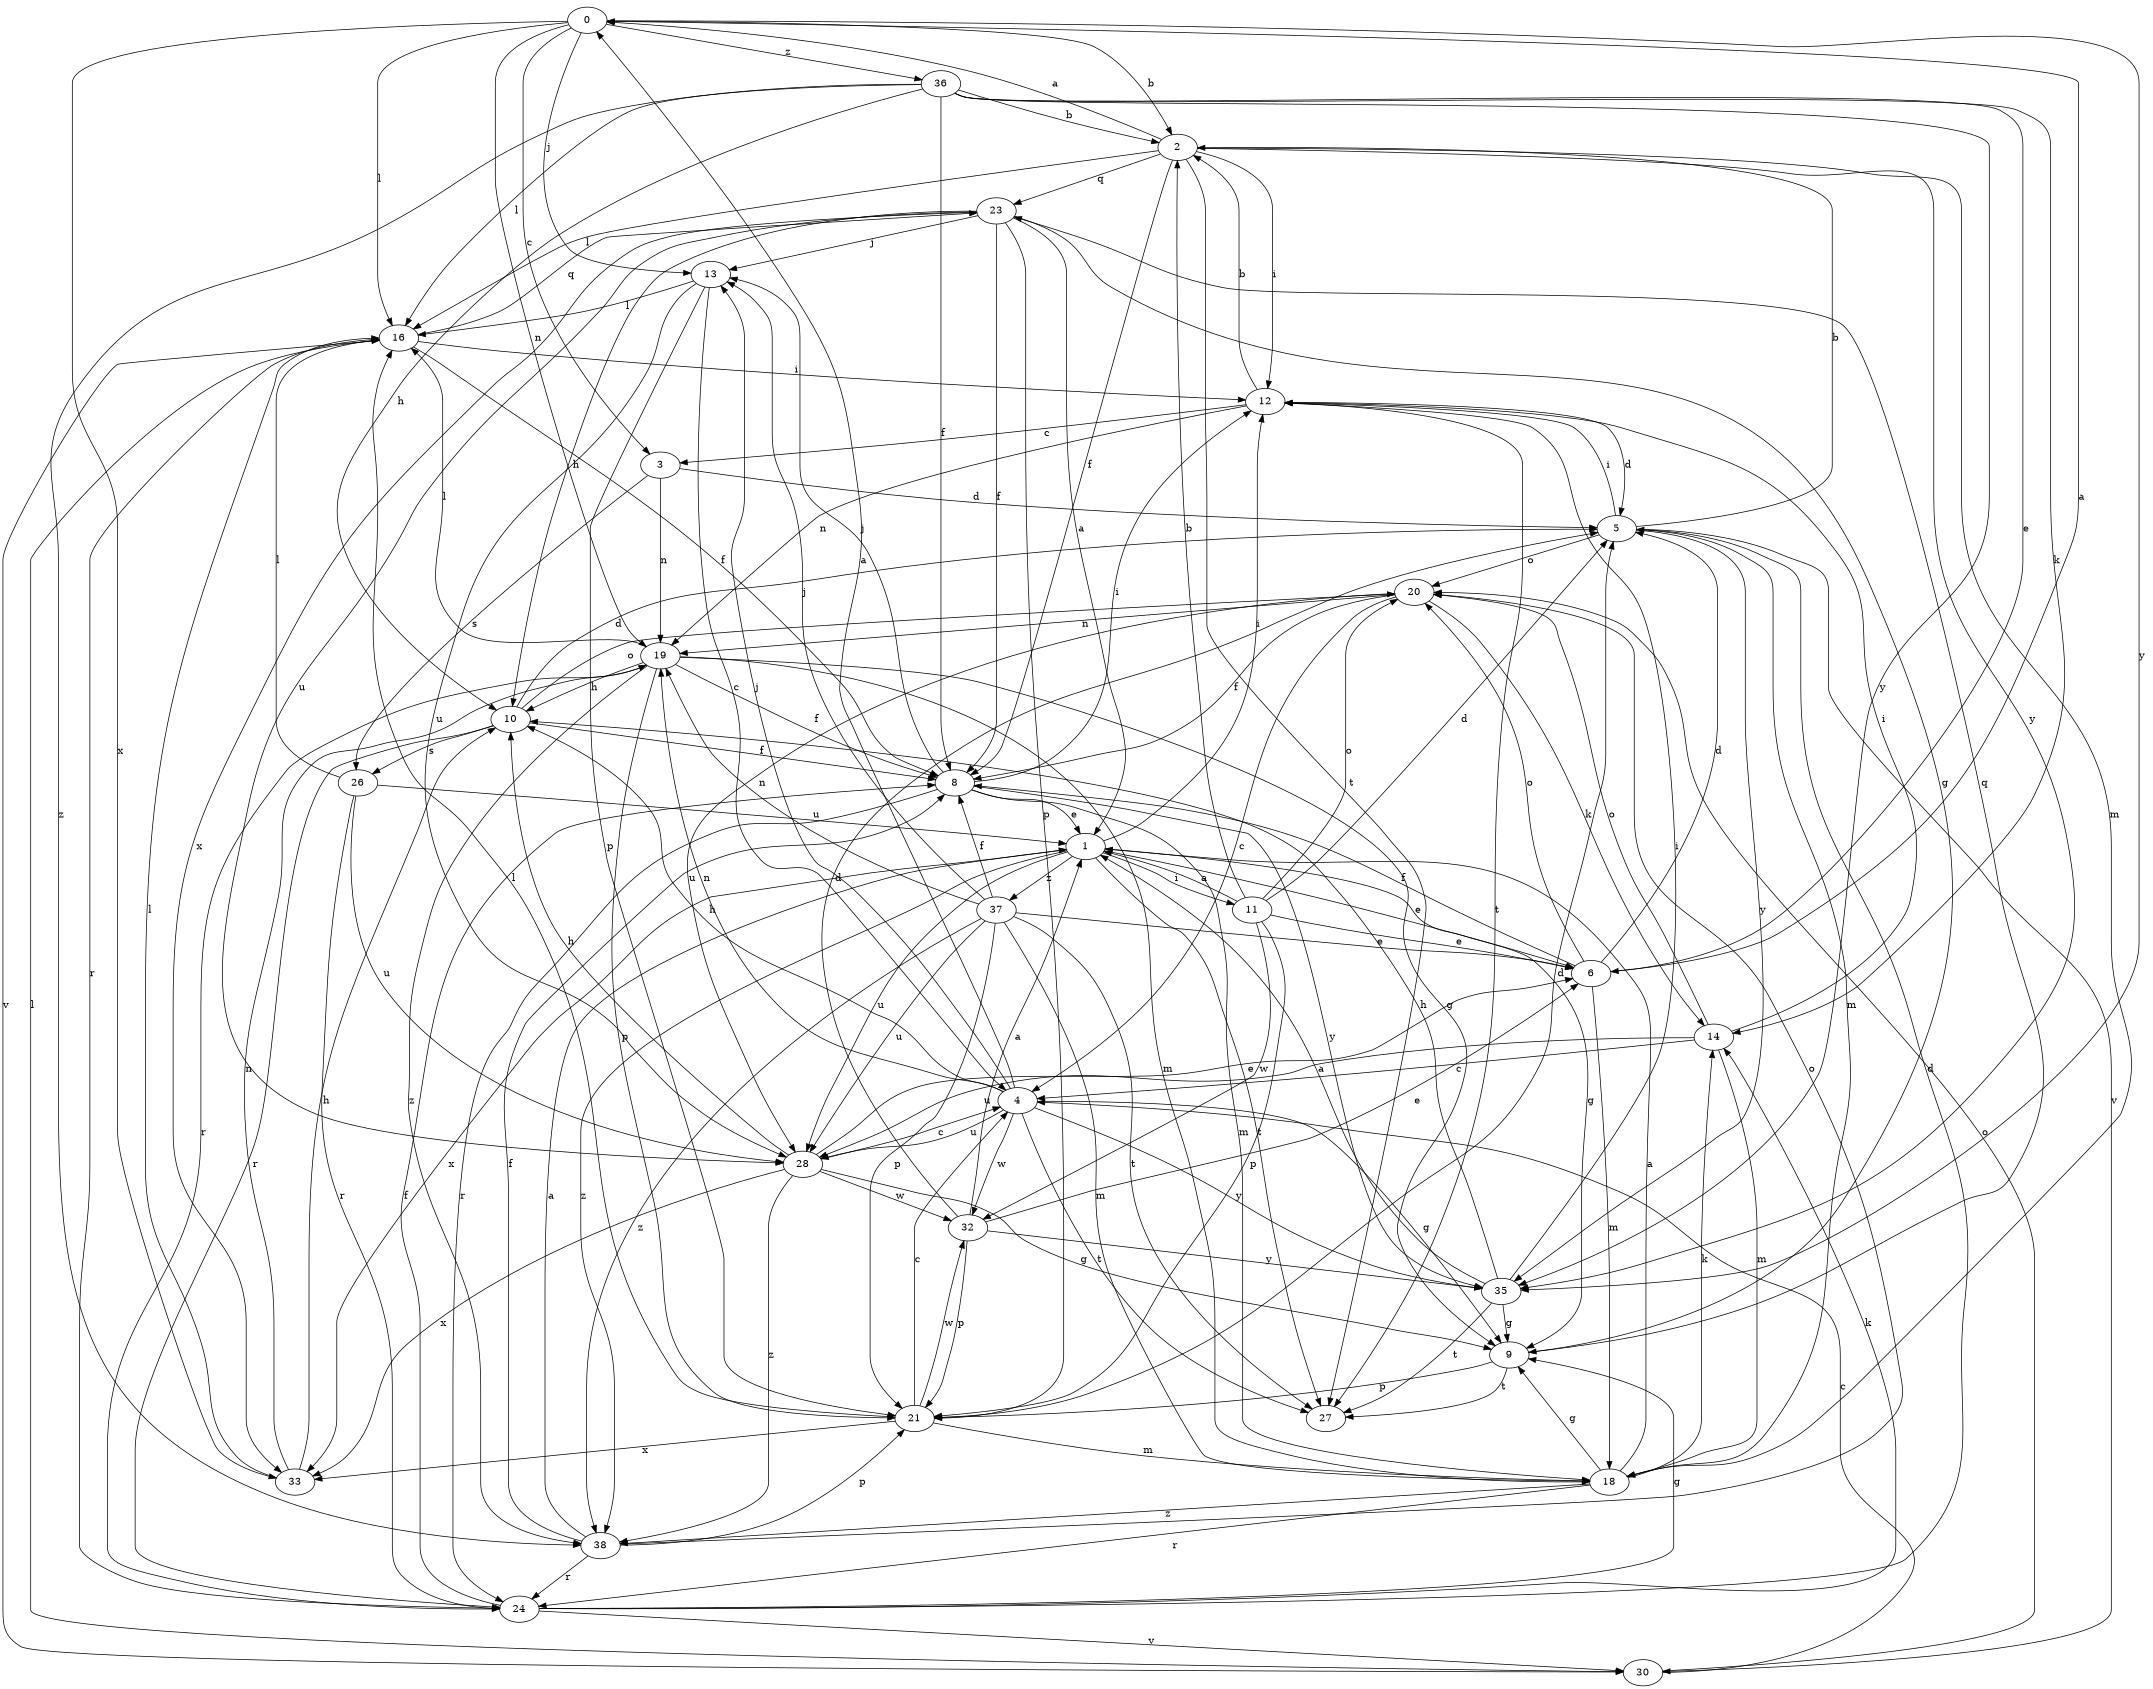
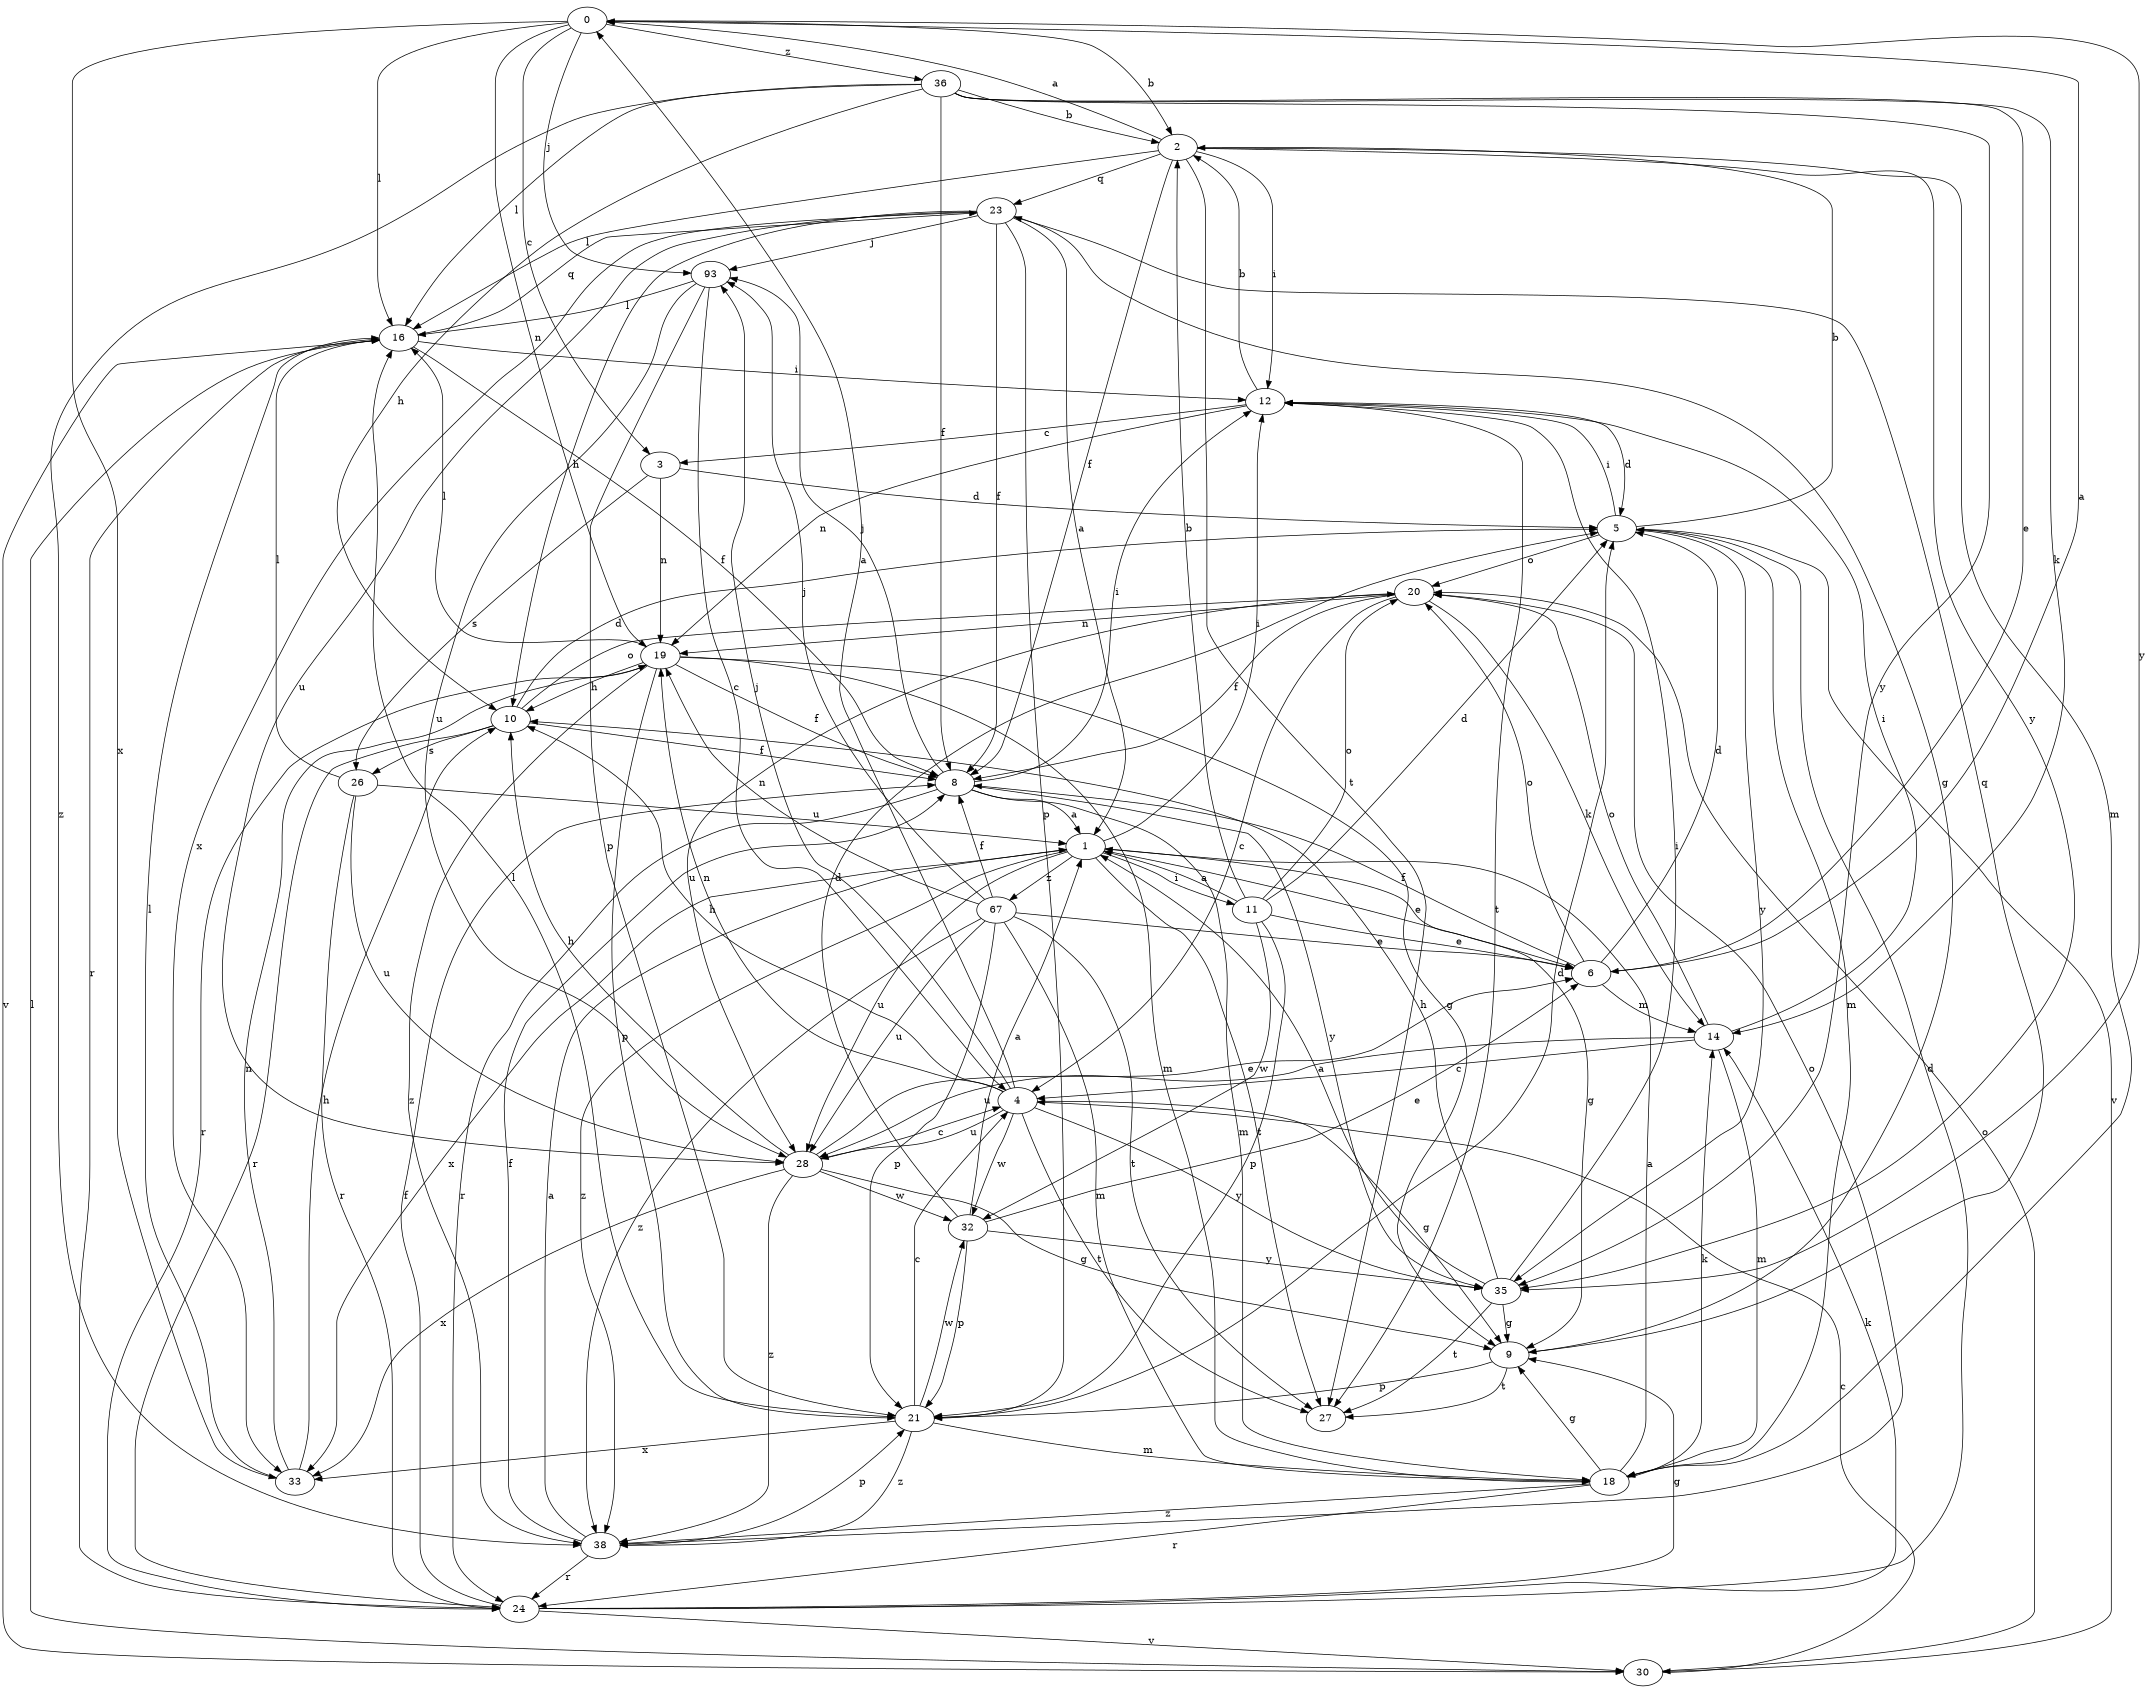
(711, 274) -> (711, 274)
(1074, 815) -> (1074, 815)
(996, 910) -> (996, 910)
(1608, 1224) -> (1642, 1013)
none -> (845, 1525)
